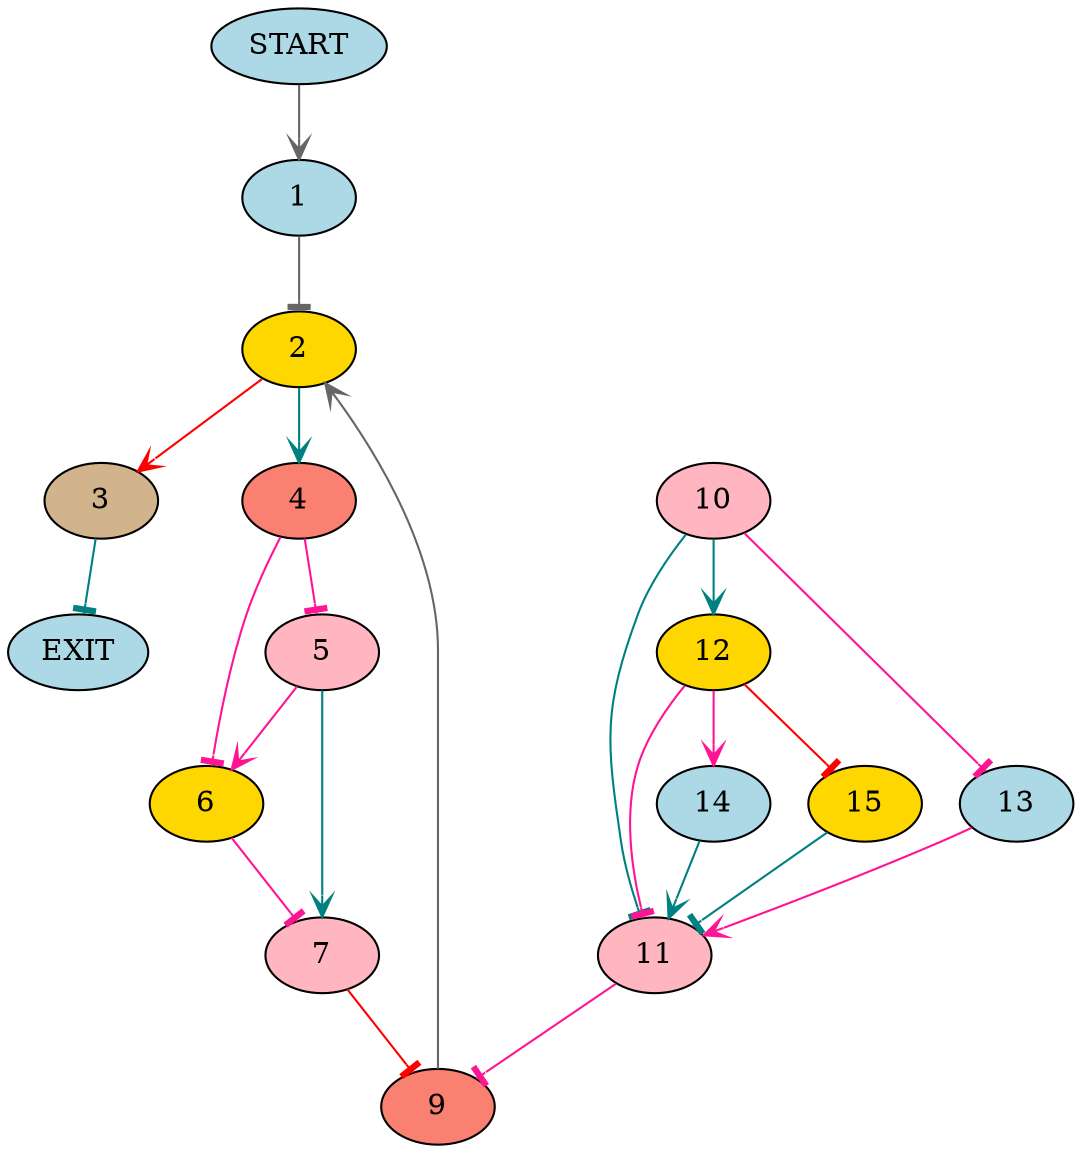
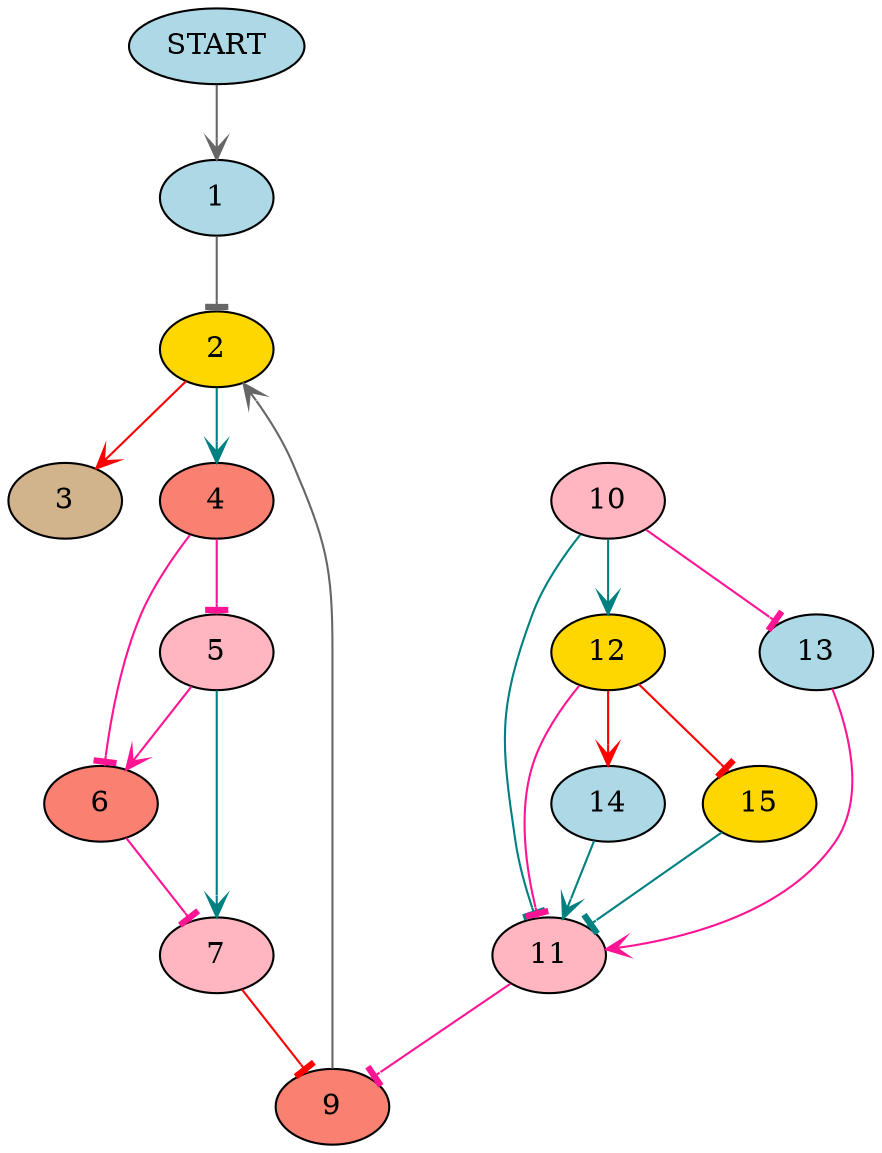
(78, 652) -> none
(714, 718) -> (608, 718)
(207, 804) -> (101, 804)
